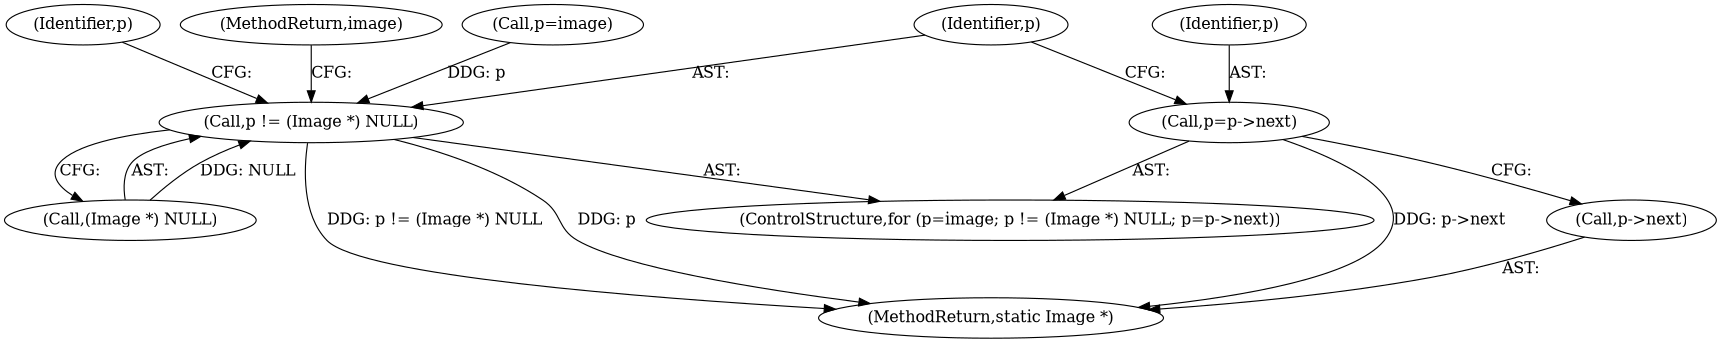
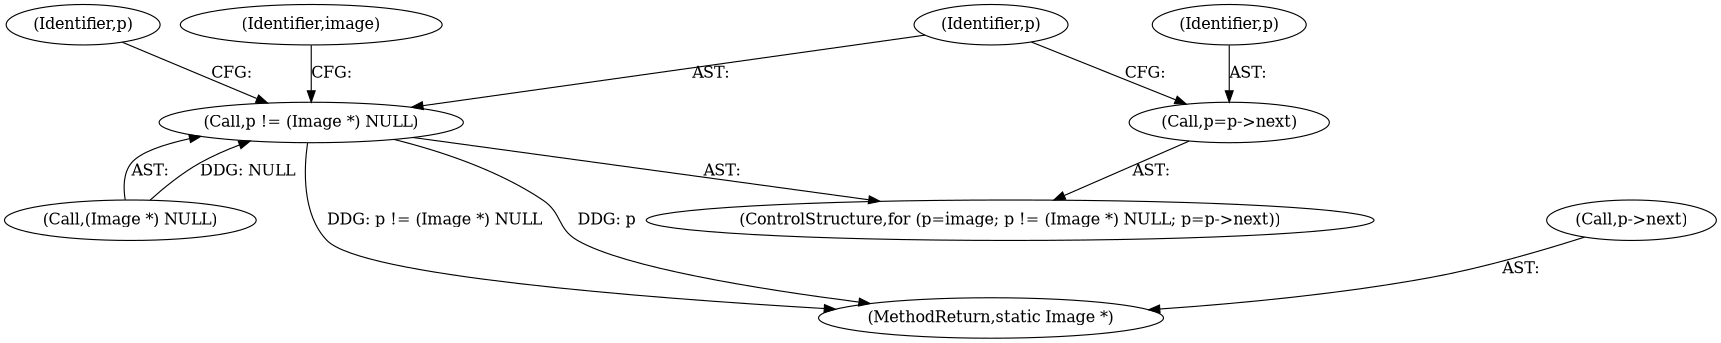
(311, 25) -> (311, 25)
(553, 25) -> none
(92, 145) -> none
(1437, 165) -> none
(1351, 263) -> none
